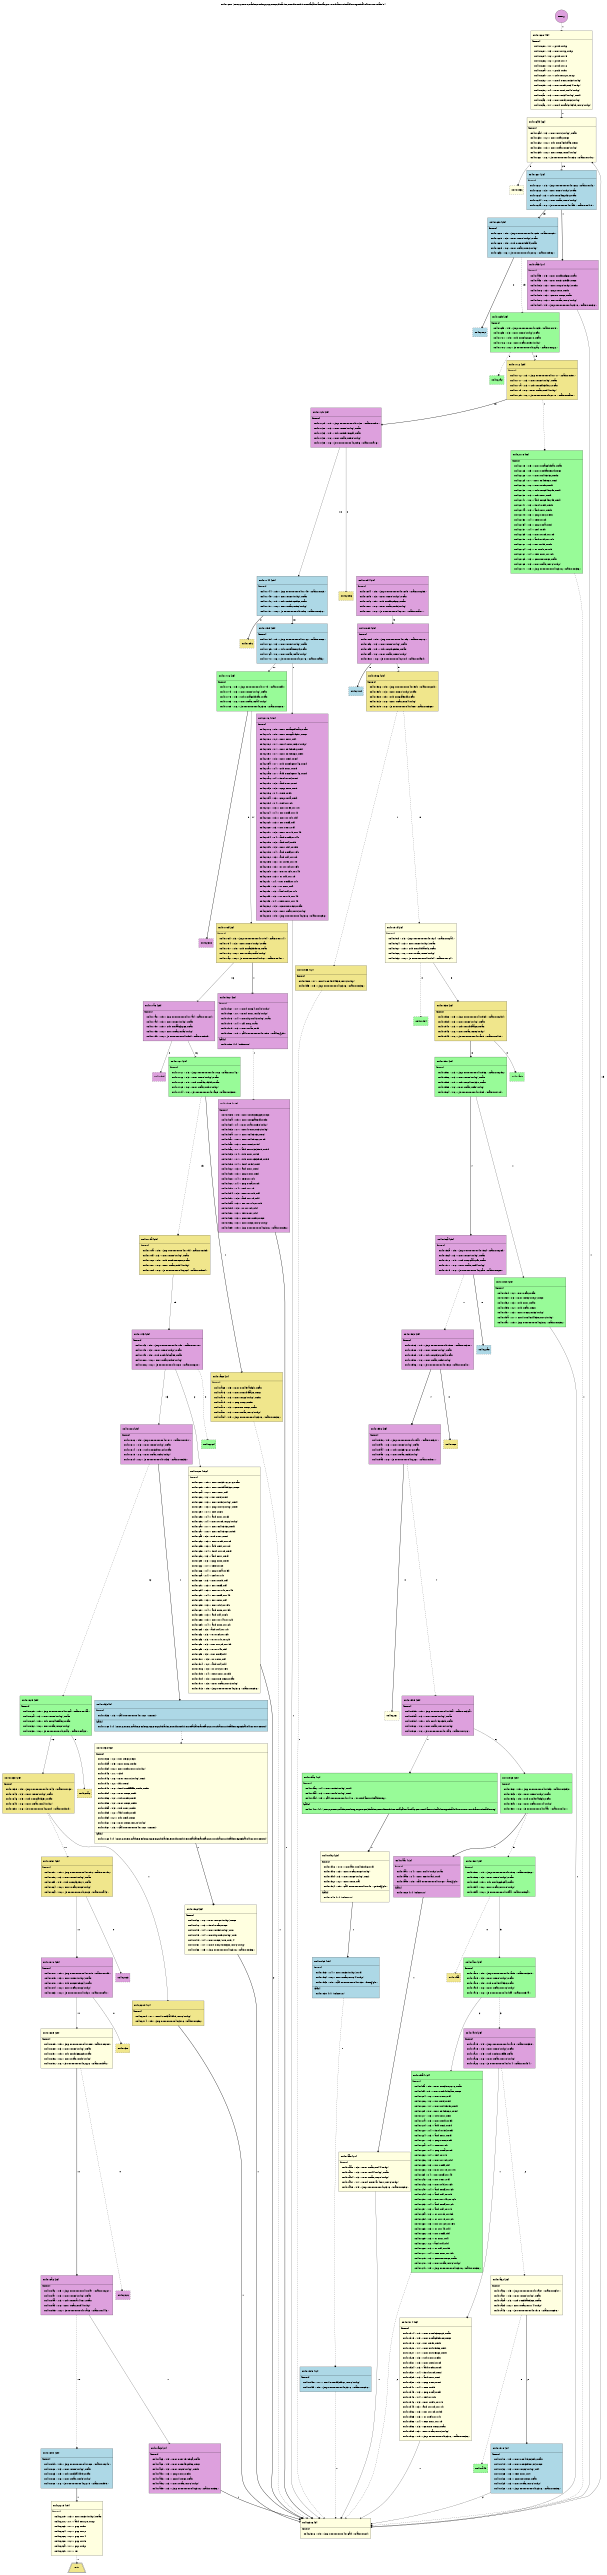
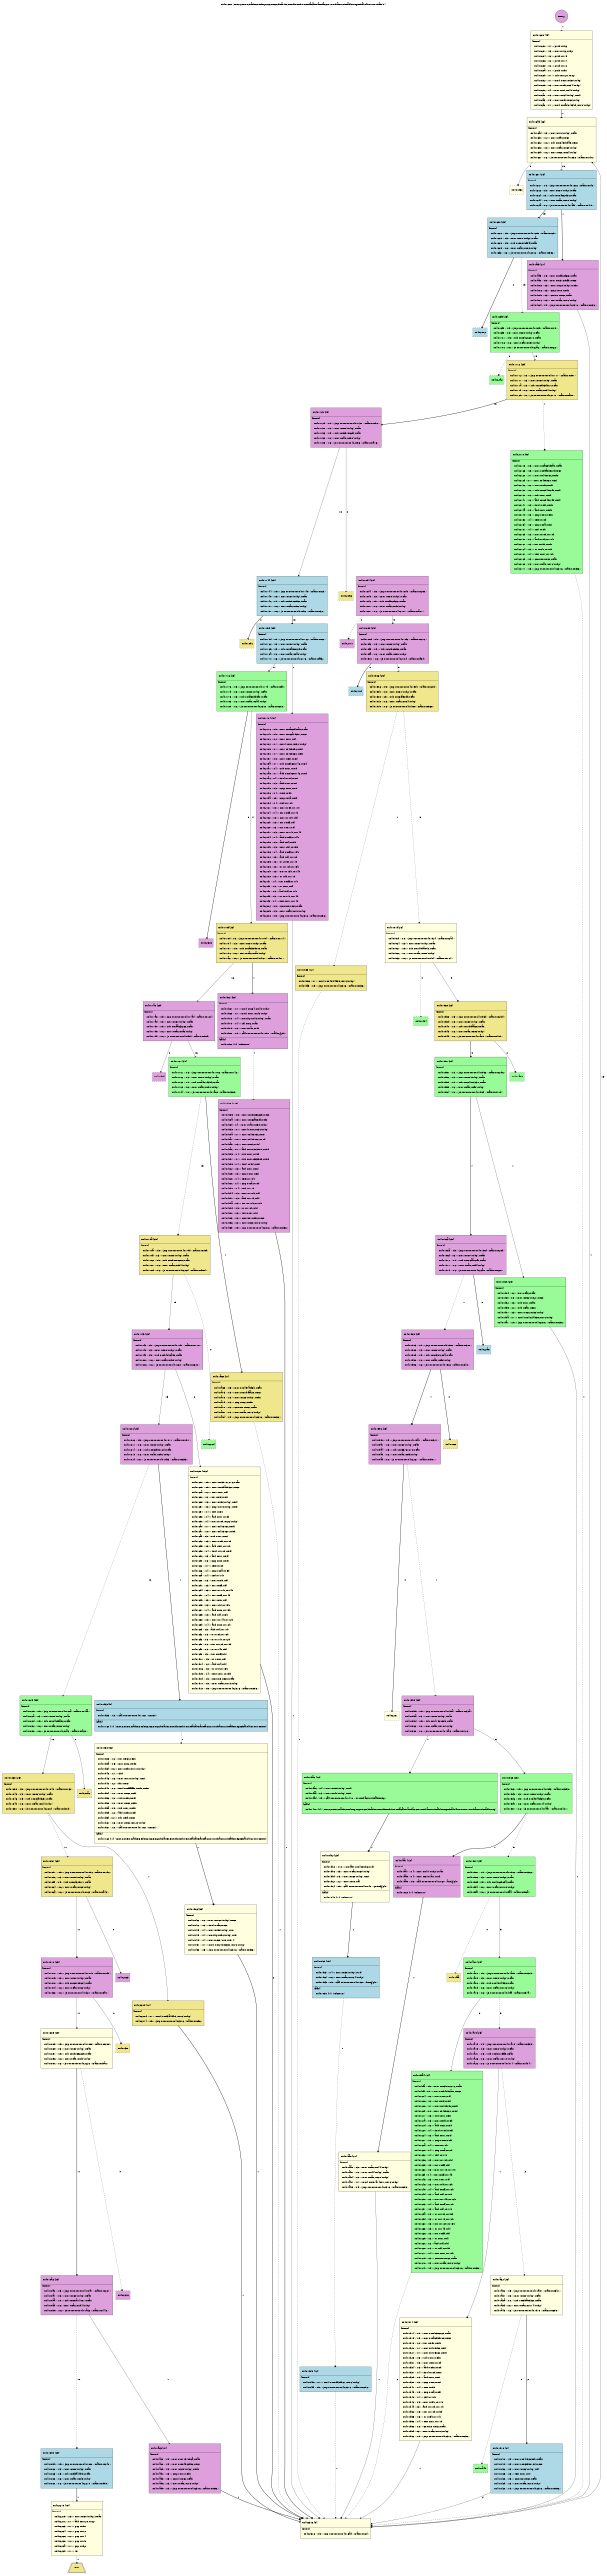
none -> (347, 644)
(204, 1404) -> (208, 1355)
